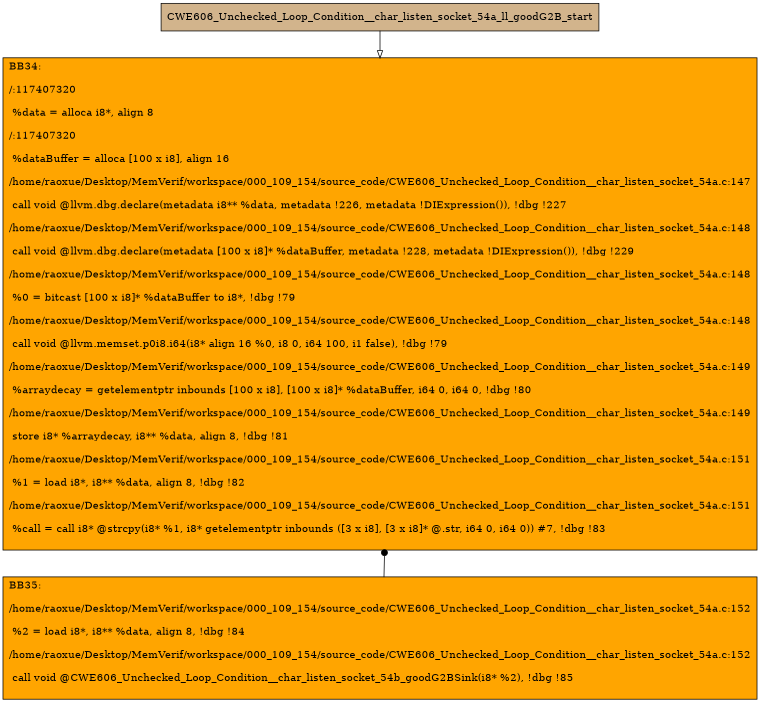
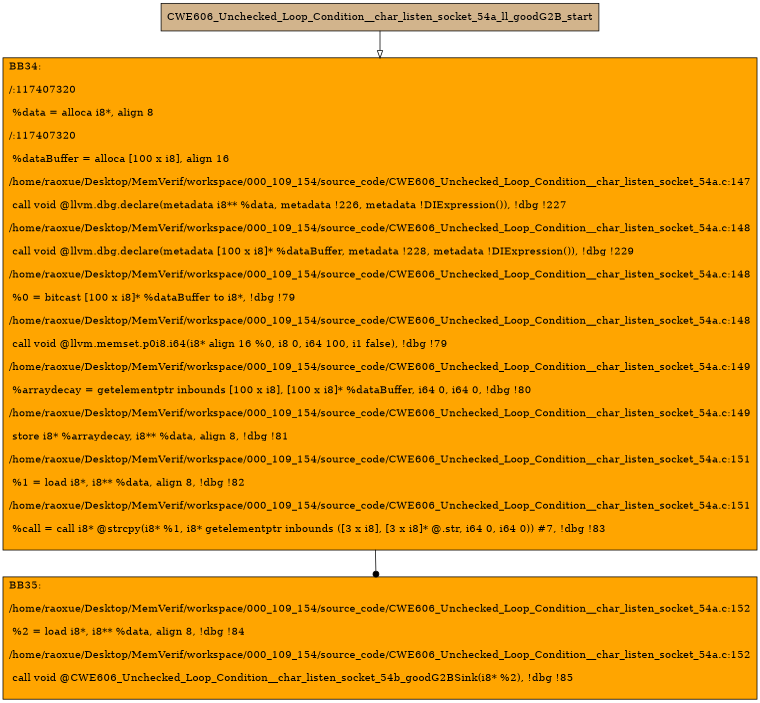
(384, 566) -> (376, 560)
